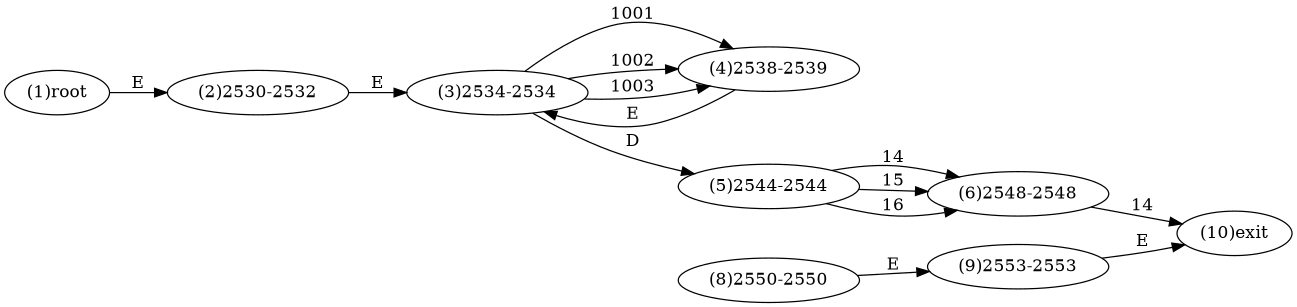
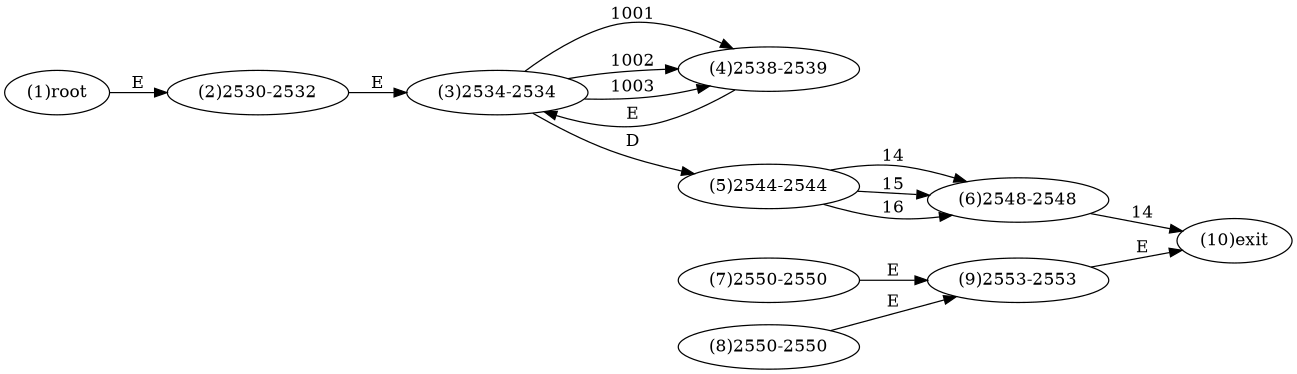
none -> (769, 280)
